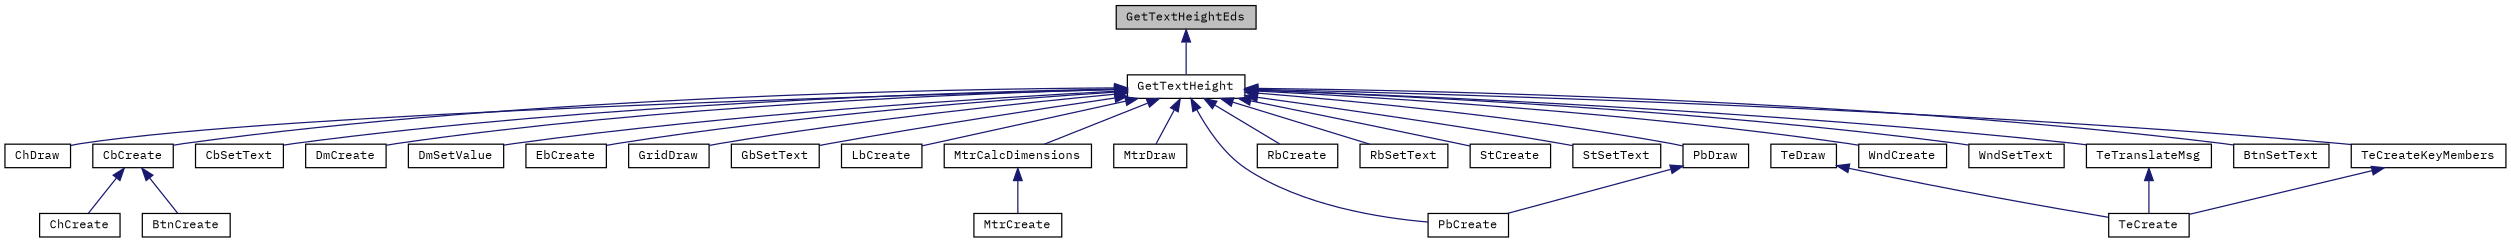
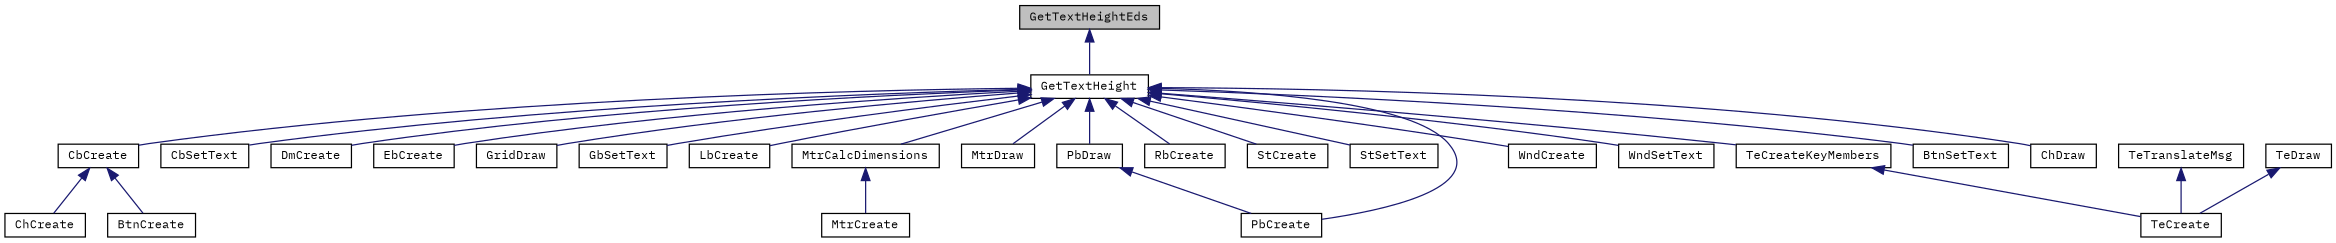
(1838, 122) -> none
(456, 156) -> none
(1404, 156) -> none
